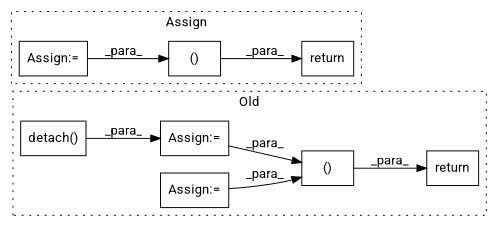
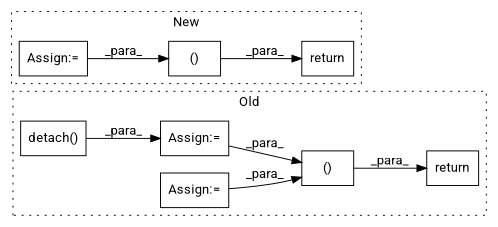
(186, 23) -> (186, 23)
